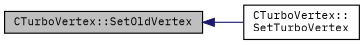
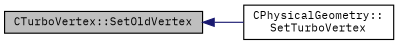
(302, 22) -> (319, 22)
